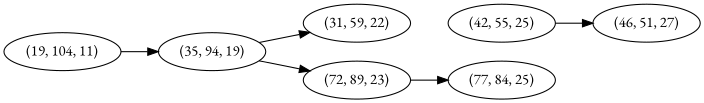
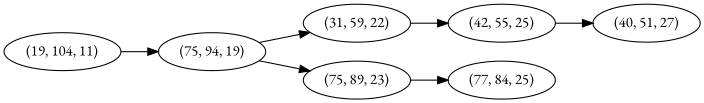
none -> (424, 23)
(647, 23) -> (647, 23)
(212, 52) -> (212, 52)
(357, 80) -> (357, 80)
